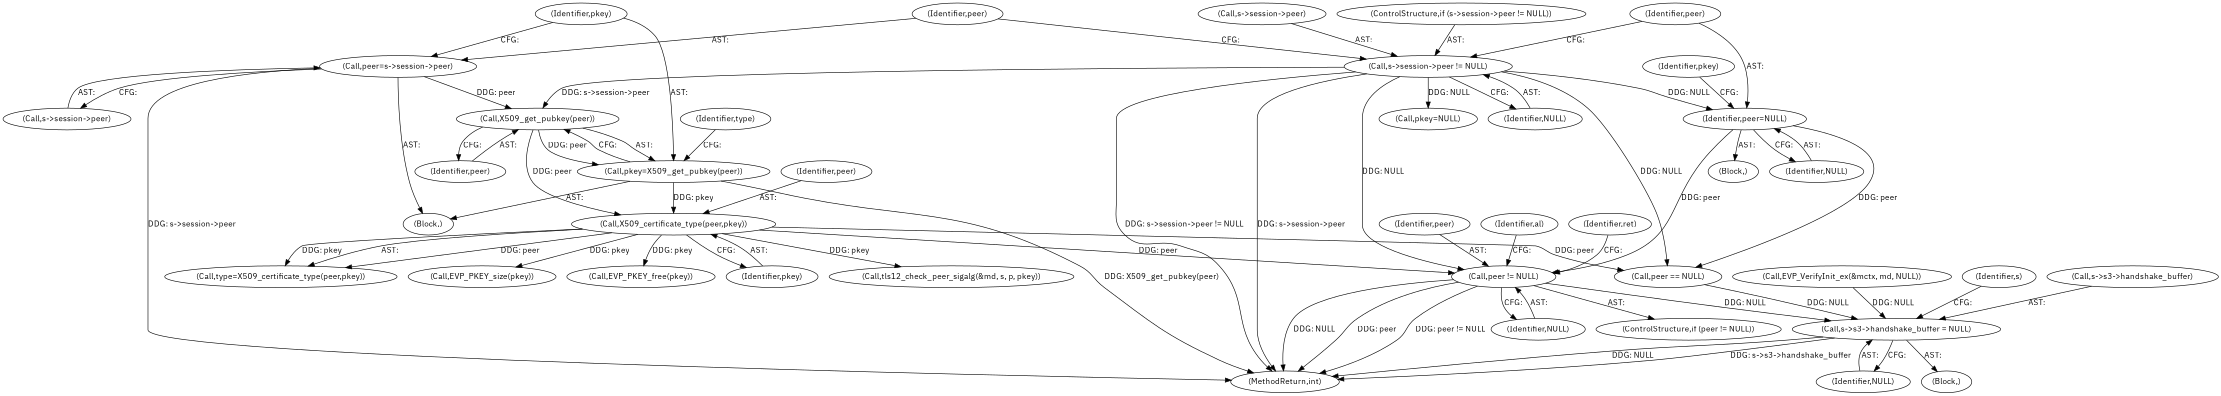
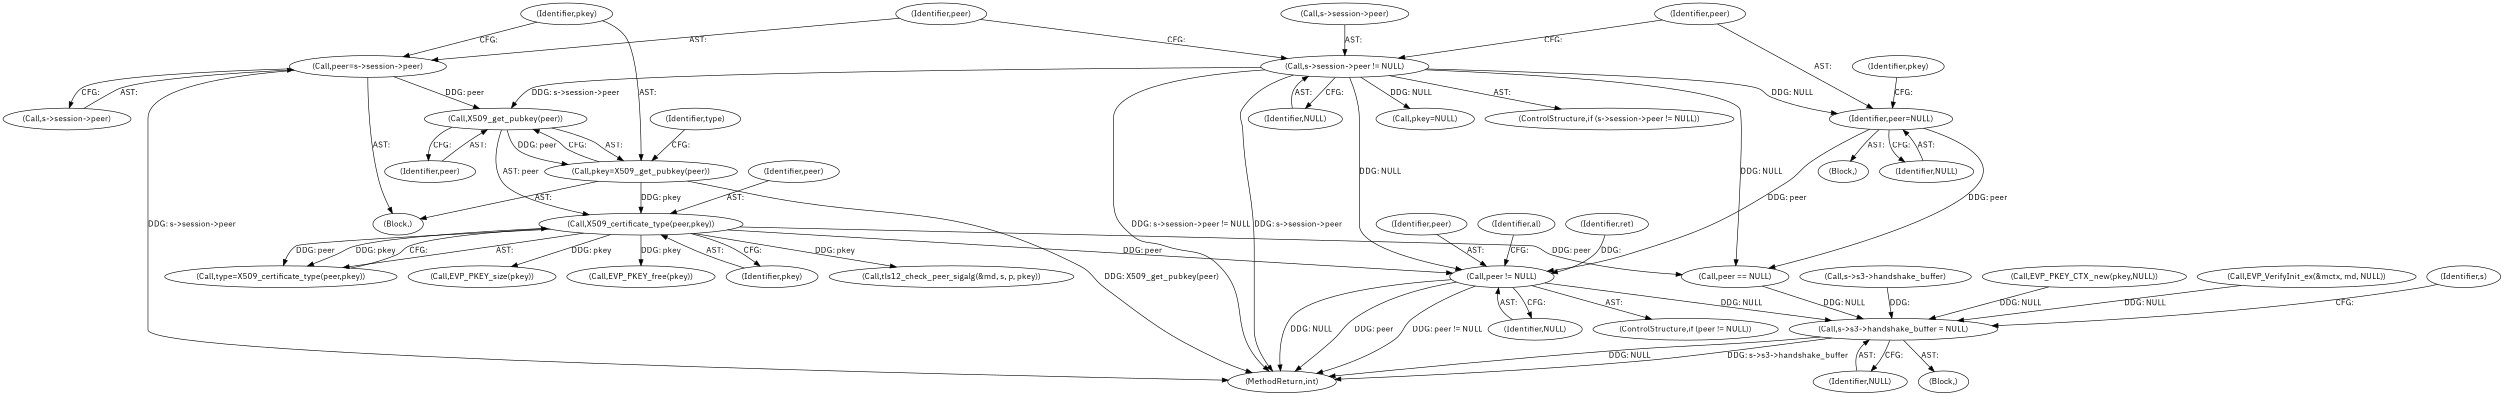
(1446, 38) -> (1472, 92)
(552, 172) -> (521, 172)
none -> (439, 239)
(1614, 250) -> (1612, 250)
none -> (2084, 277)
(2038, 303) -> (1901, 303)
